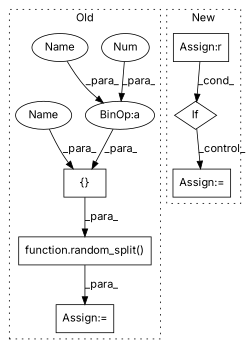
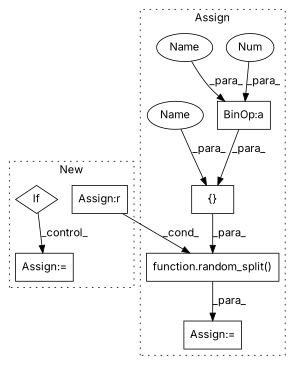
(85, 18) -> (213, 18)
(199, 78) -> (153, 231)
(120, 115) -> (244, 115)
